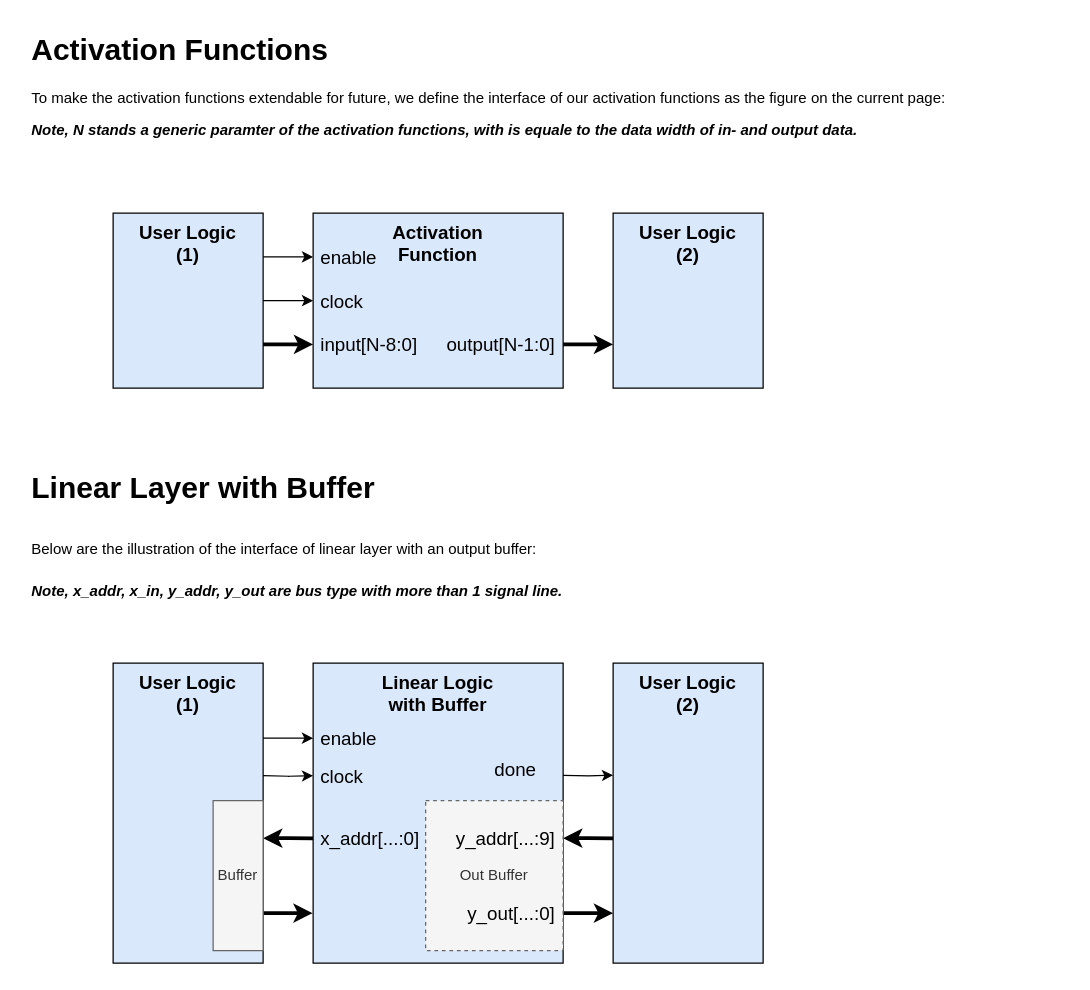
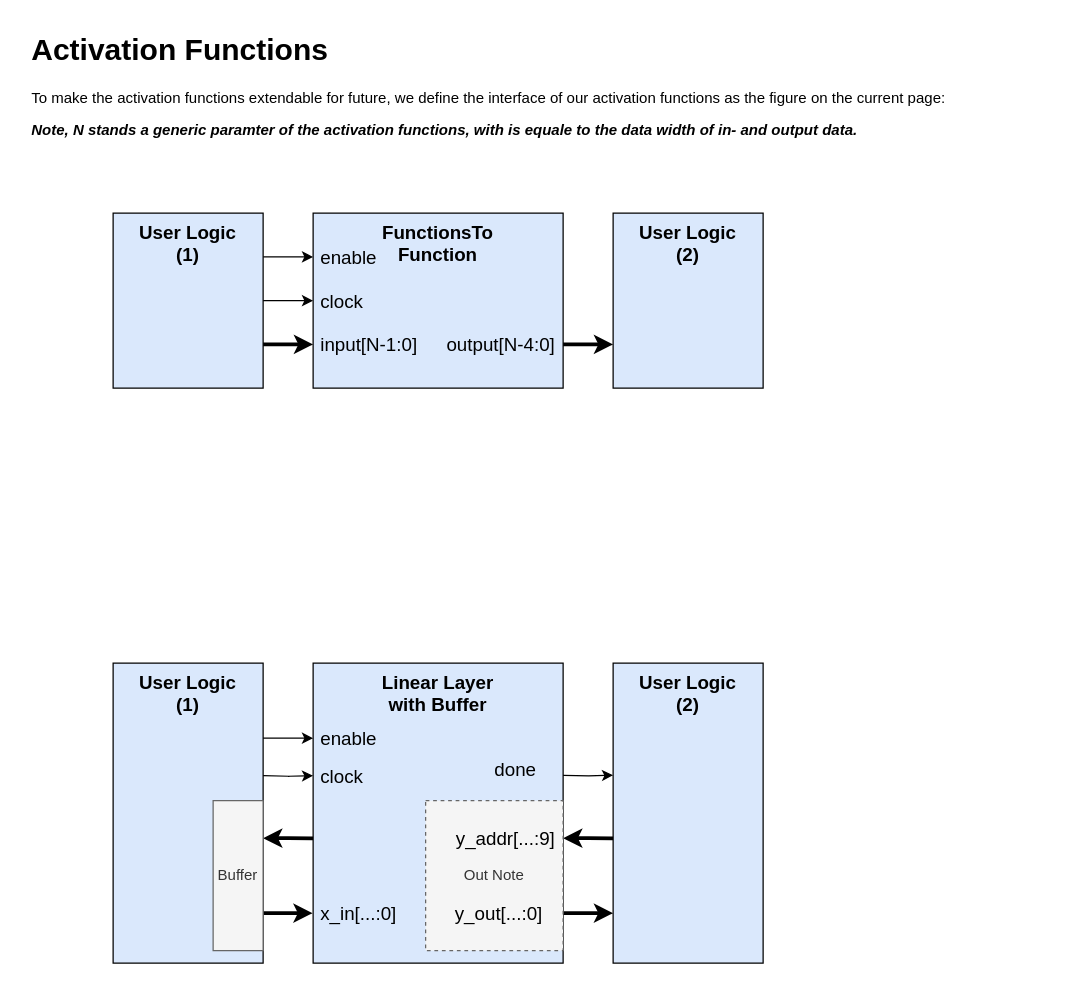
(438, 244) -> (438, 244)
(371, 344) -> (371, 344)
(495, 344) -> (495, 344)
(544, 532) -> none
(438, 694) -> (438, 694)
(369, 838) -> none
(494, 876) -> (494, 876)
none -> (369, 913)
(507, 913) -> (494, 913)
